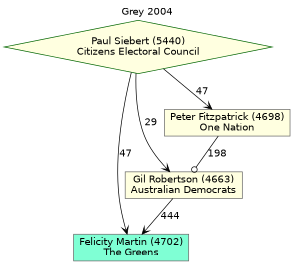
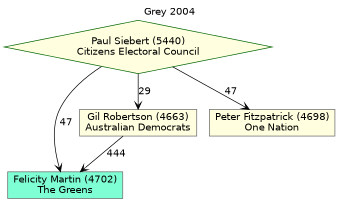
(207, 152) -> none
